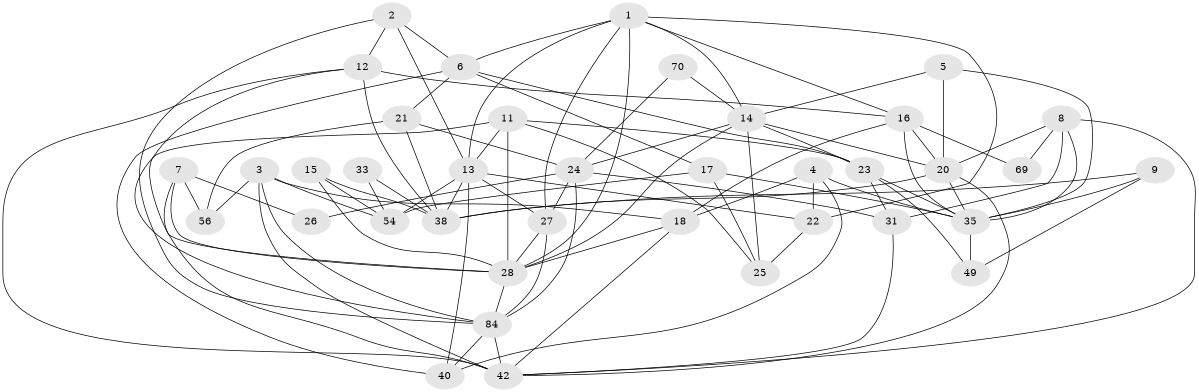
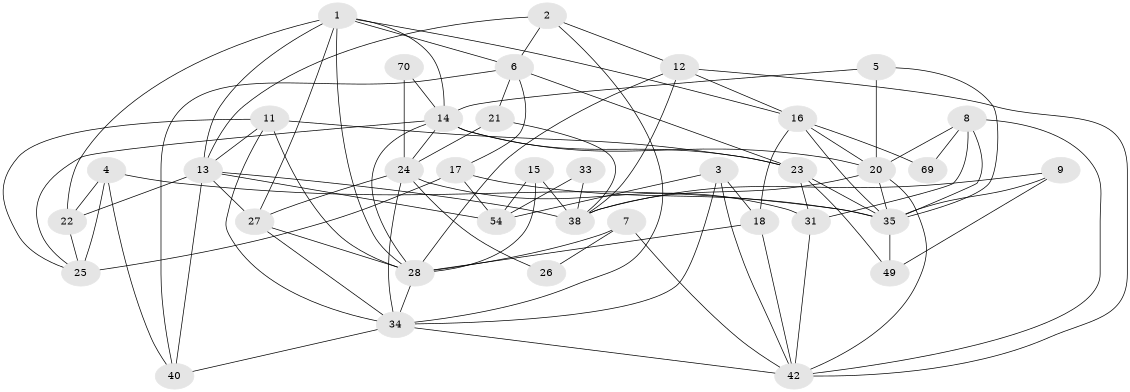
(732, 202) -> (96, 222)
(205, 222) -> none
(492, 325) -> (396, 325)
